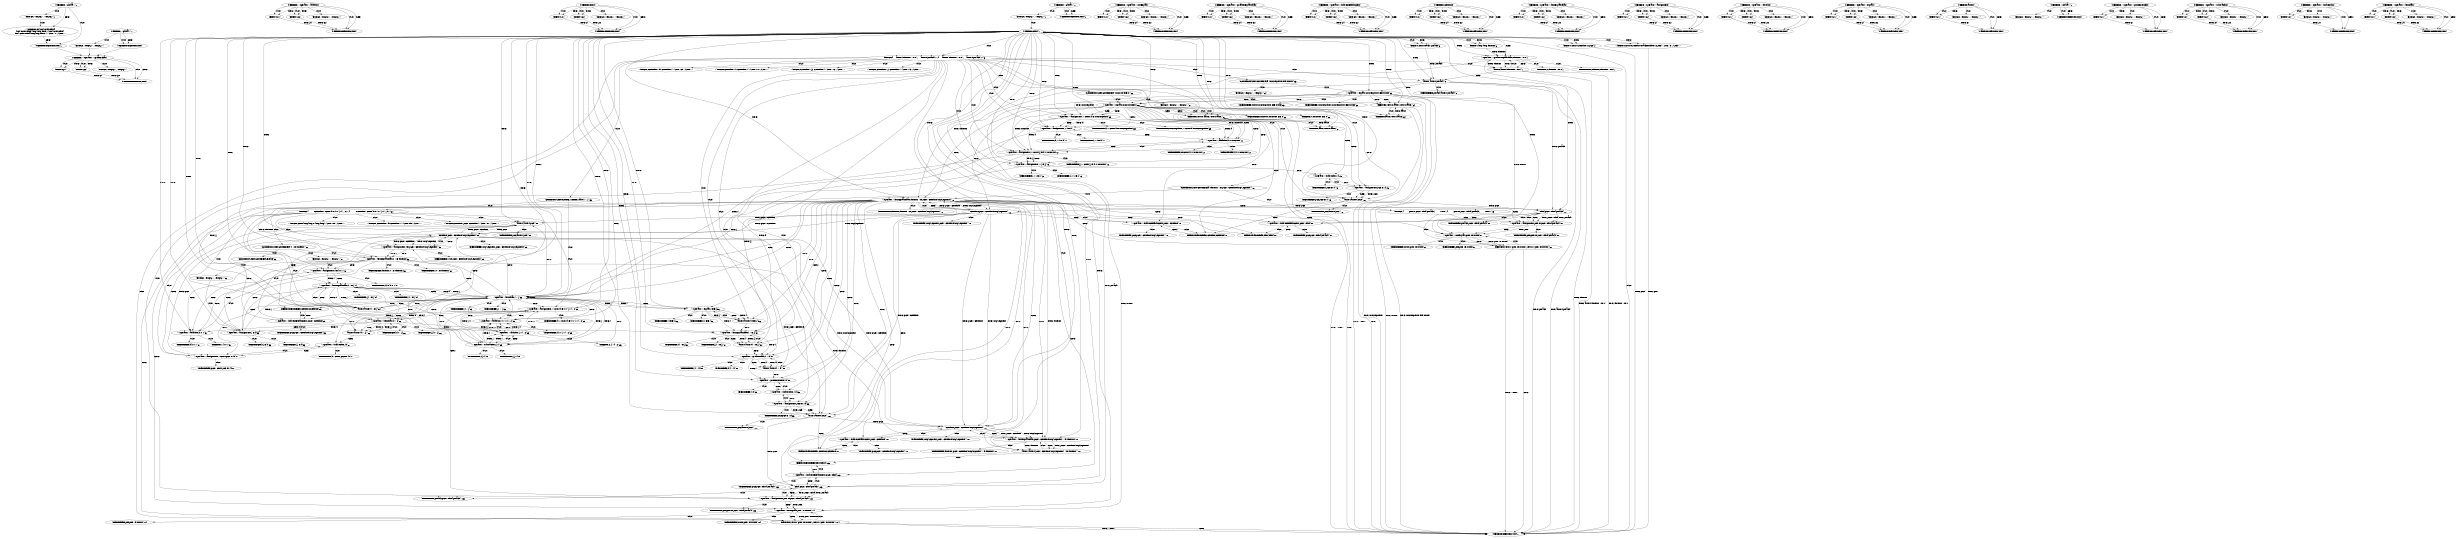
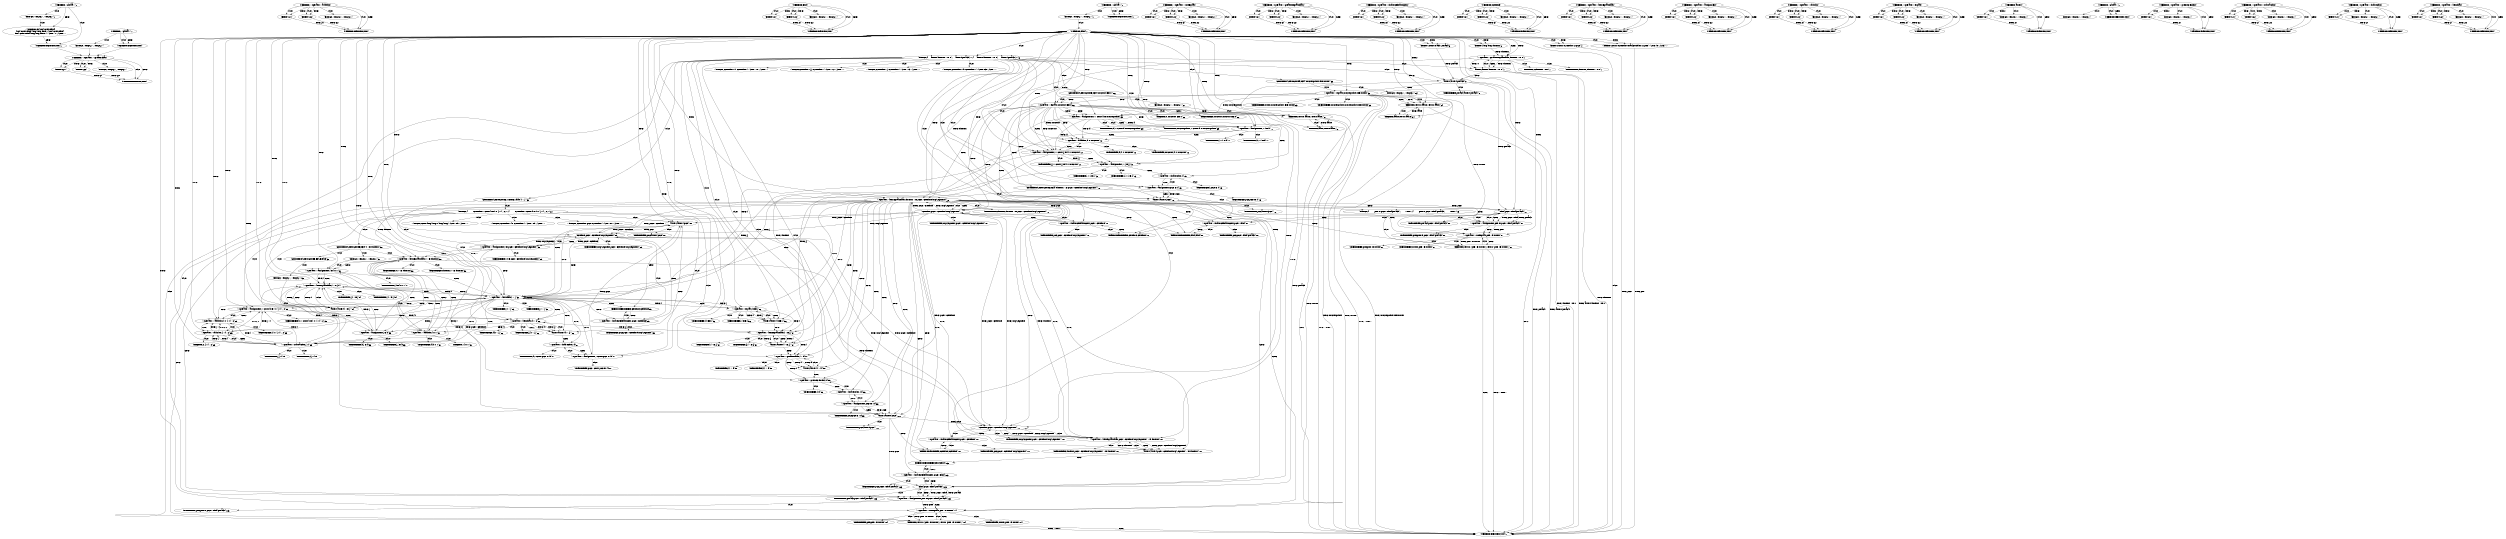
(763, 235) -> (782, 235)
(469, 314) -> (363, 320)
